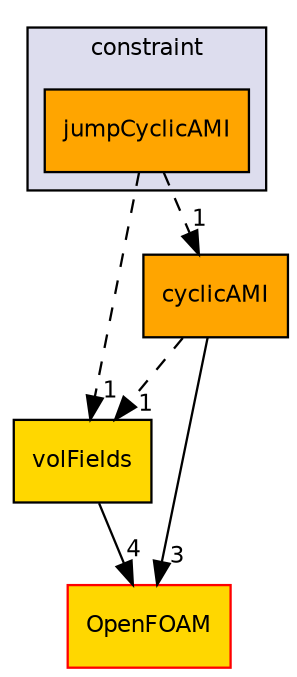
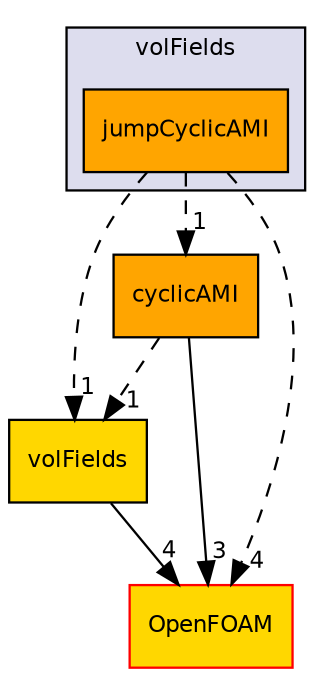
(147, 49) -> (186, 49)
none -> (293, 363)
